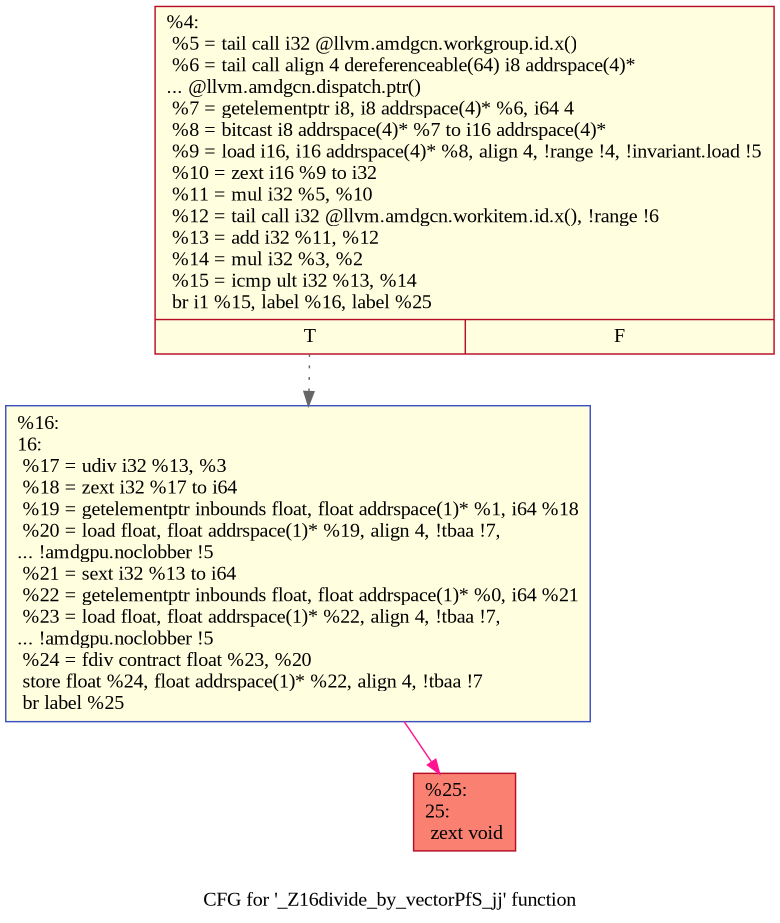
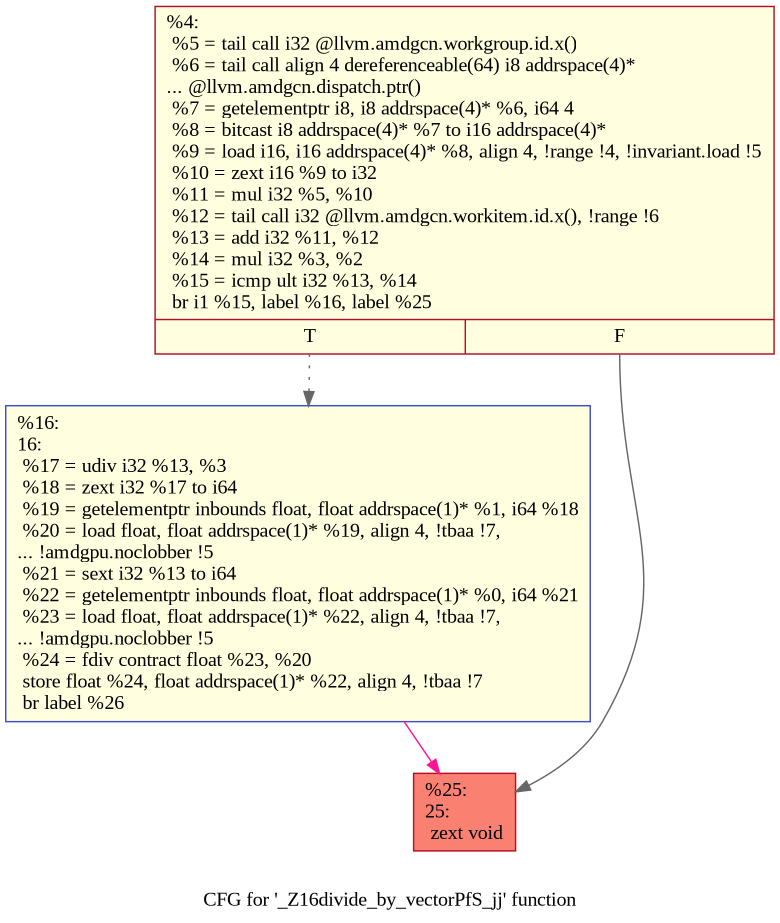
none -> (643, 590)
(71, 703) -> (71, 703)
